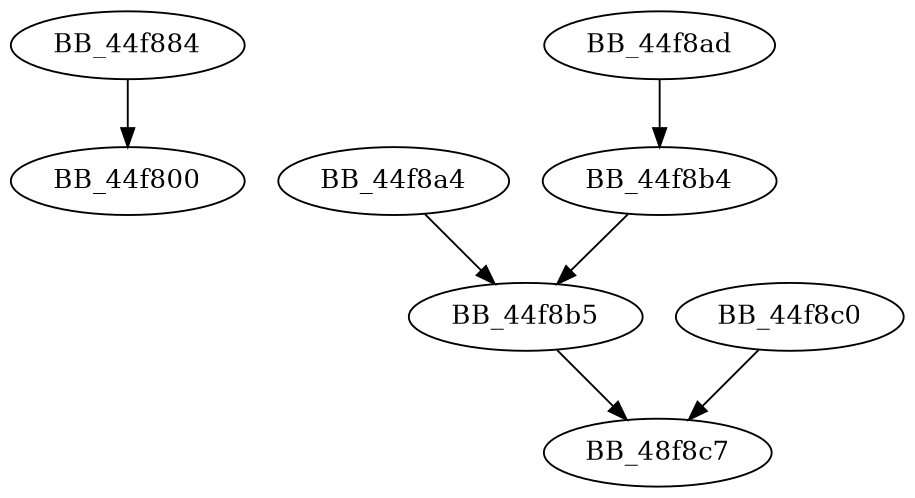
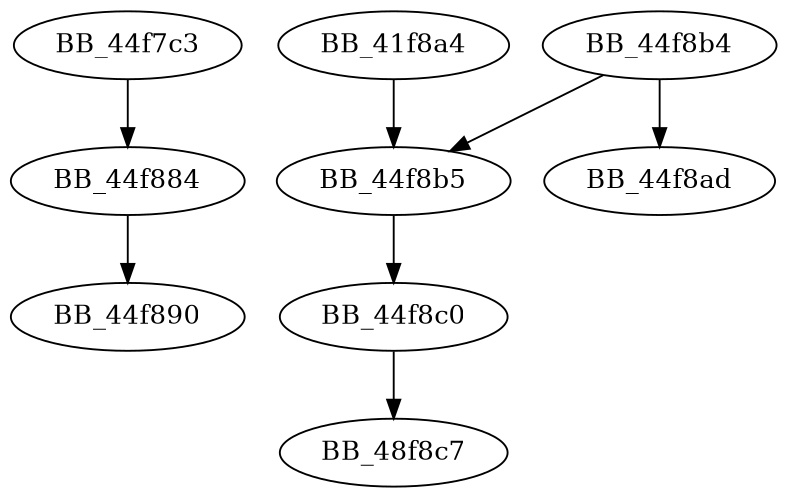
none -> (128, 45)
(660, 104) -> (660, 104)
(128, 181) -> (128, 317)
(394, 181) -> (394, 45)
(585, 378) -> (394, 240)
